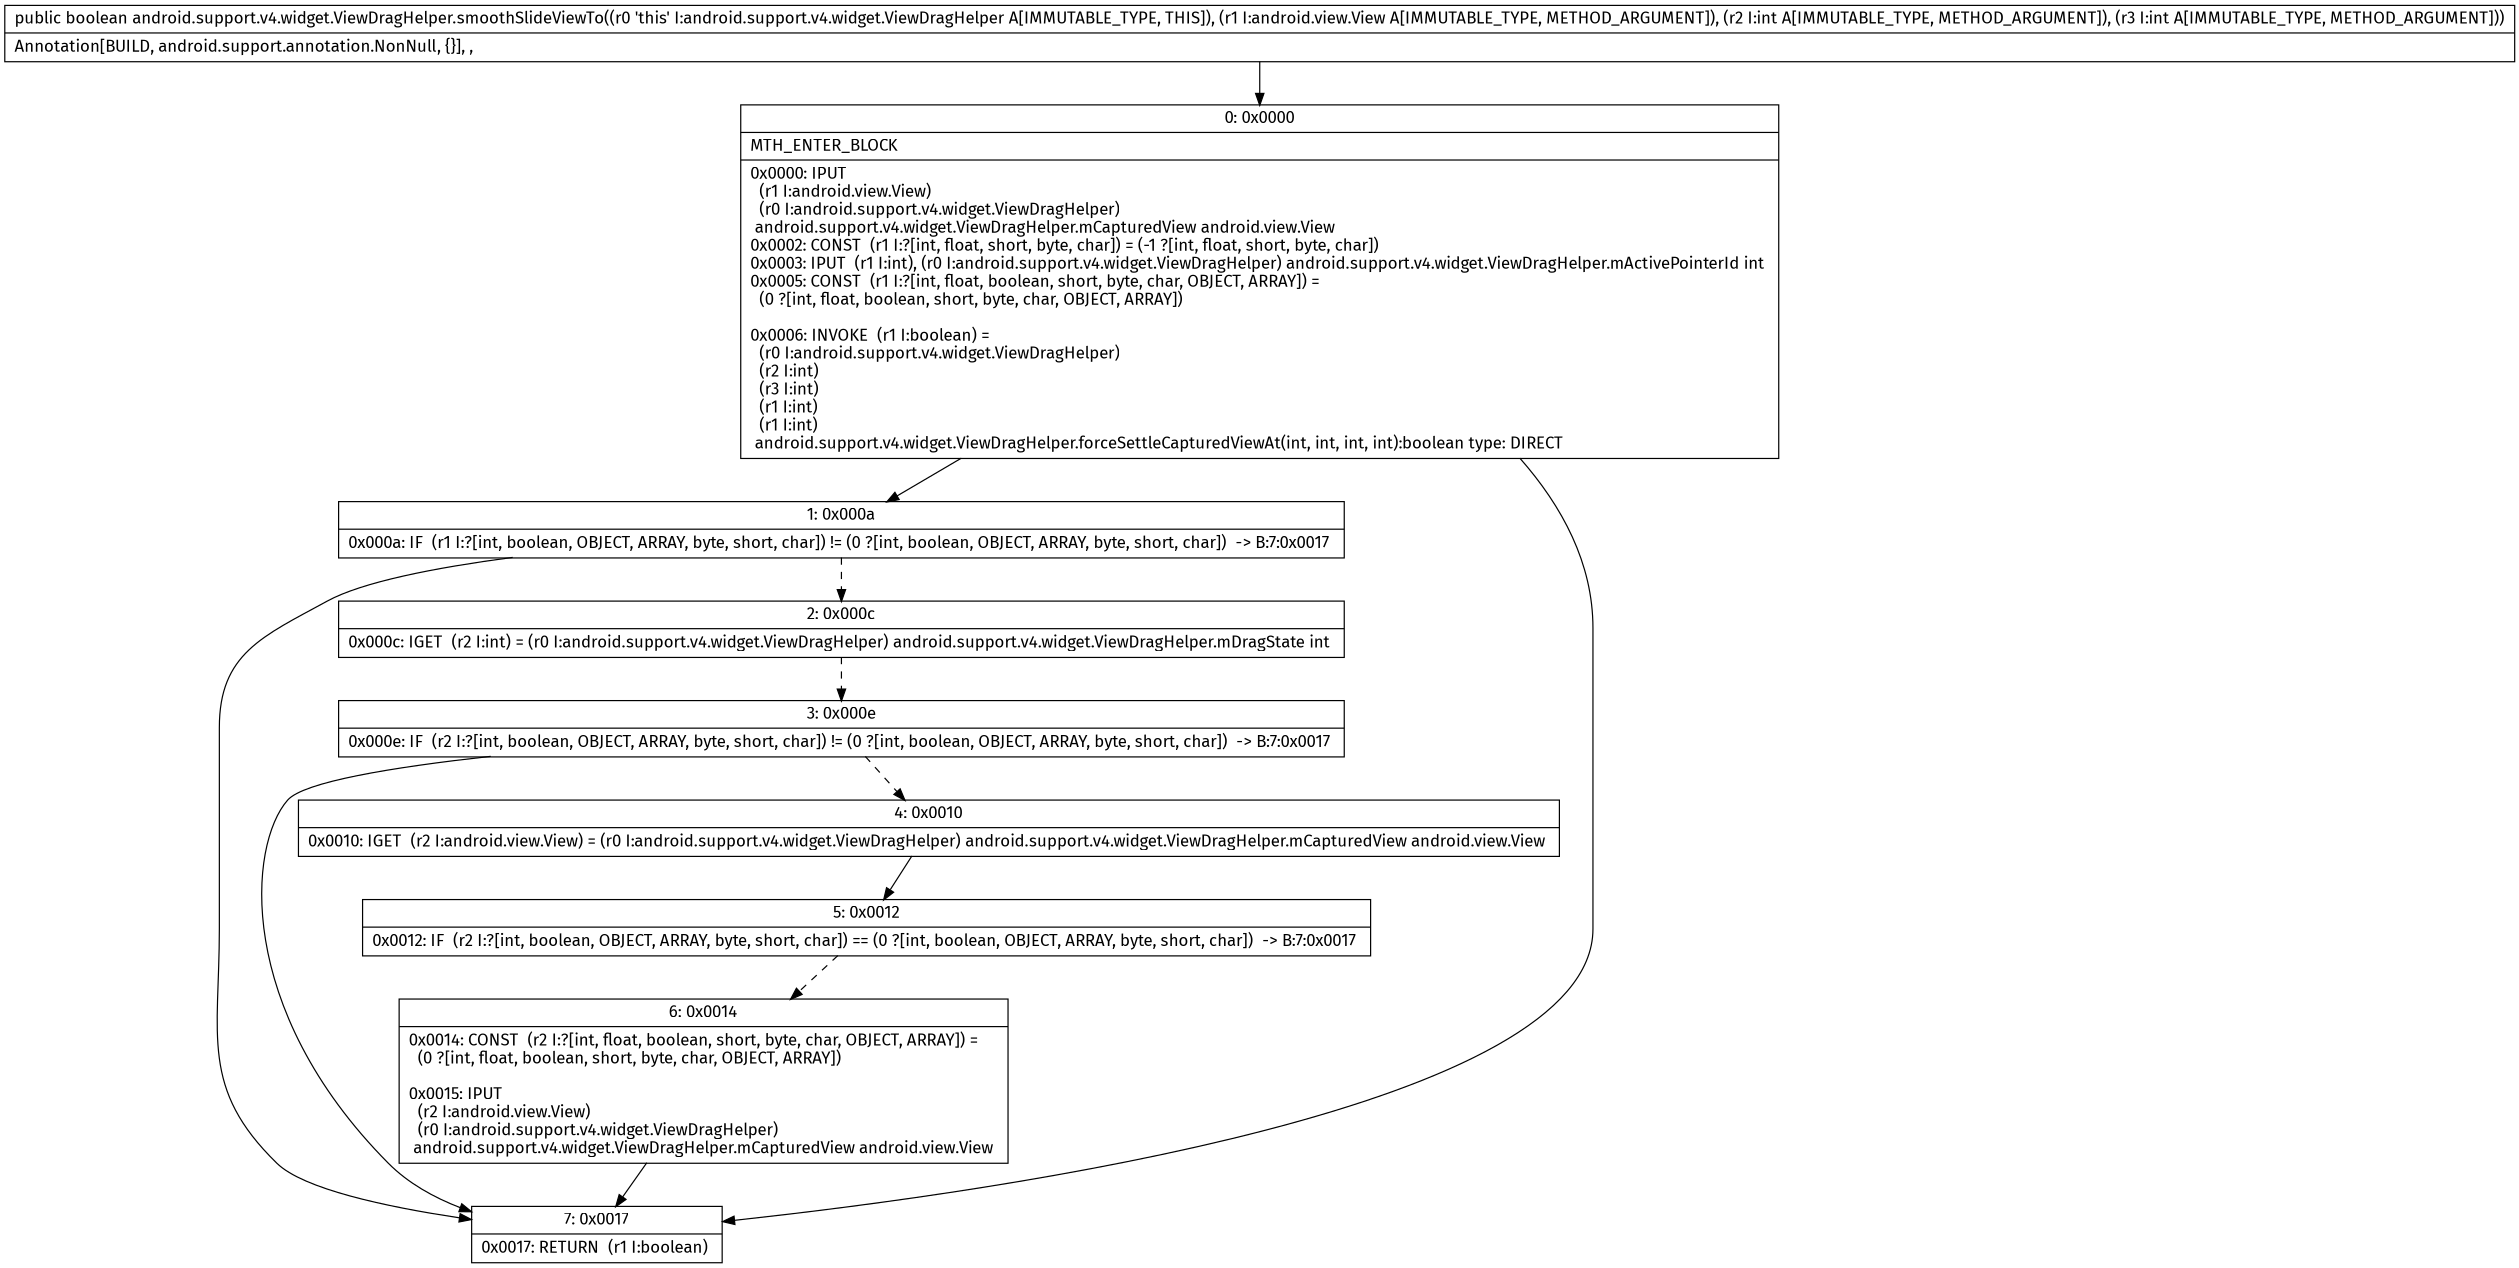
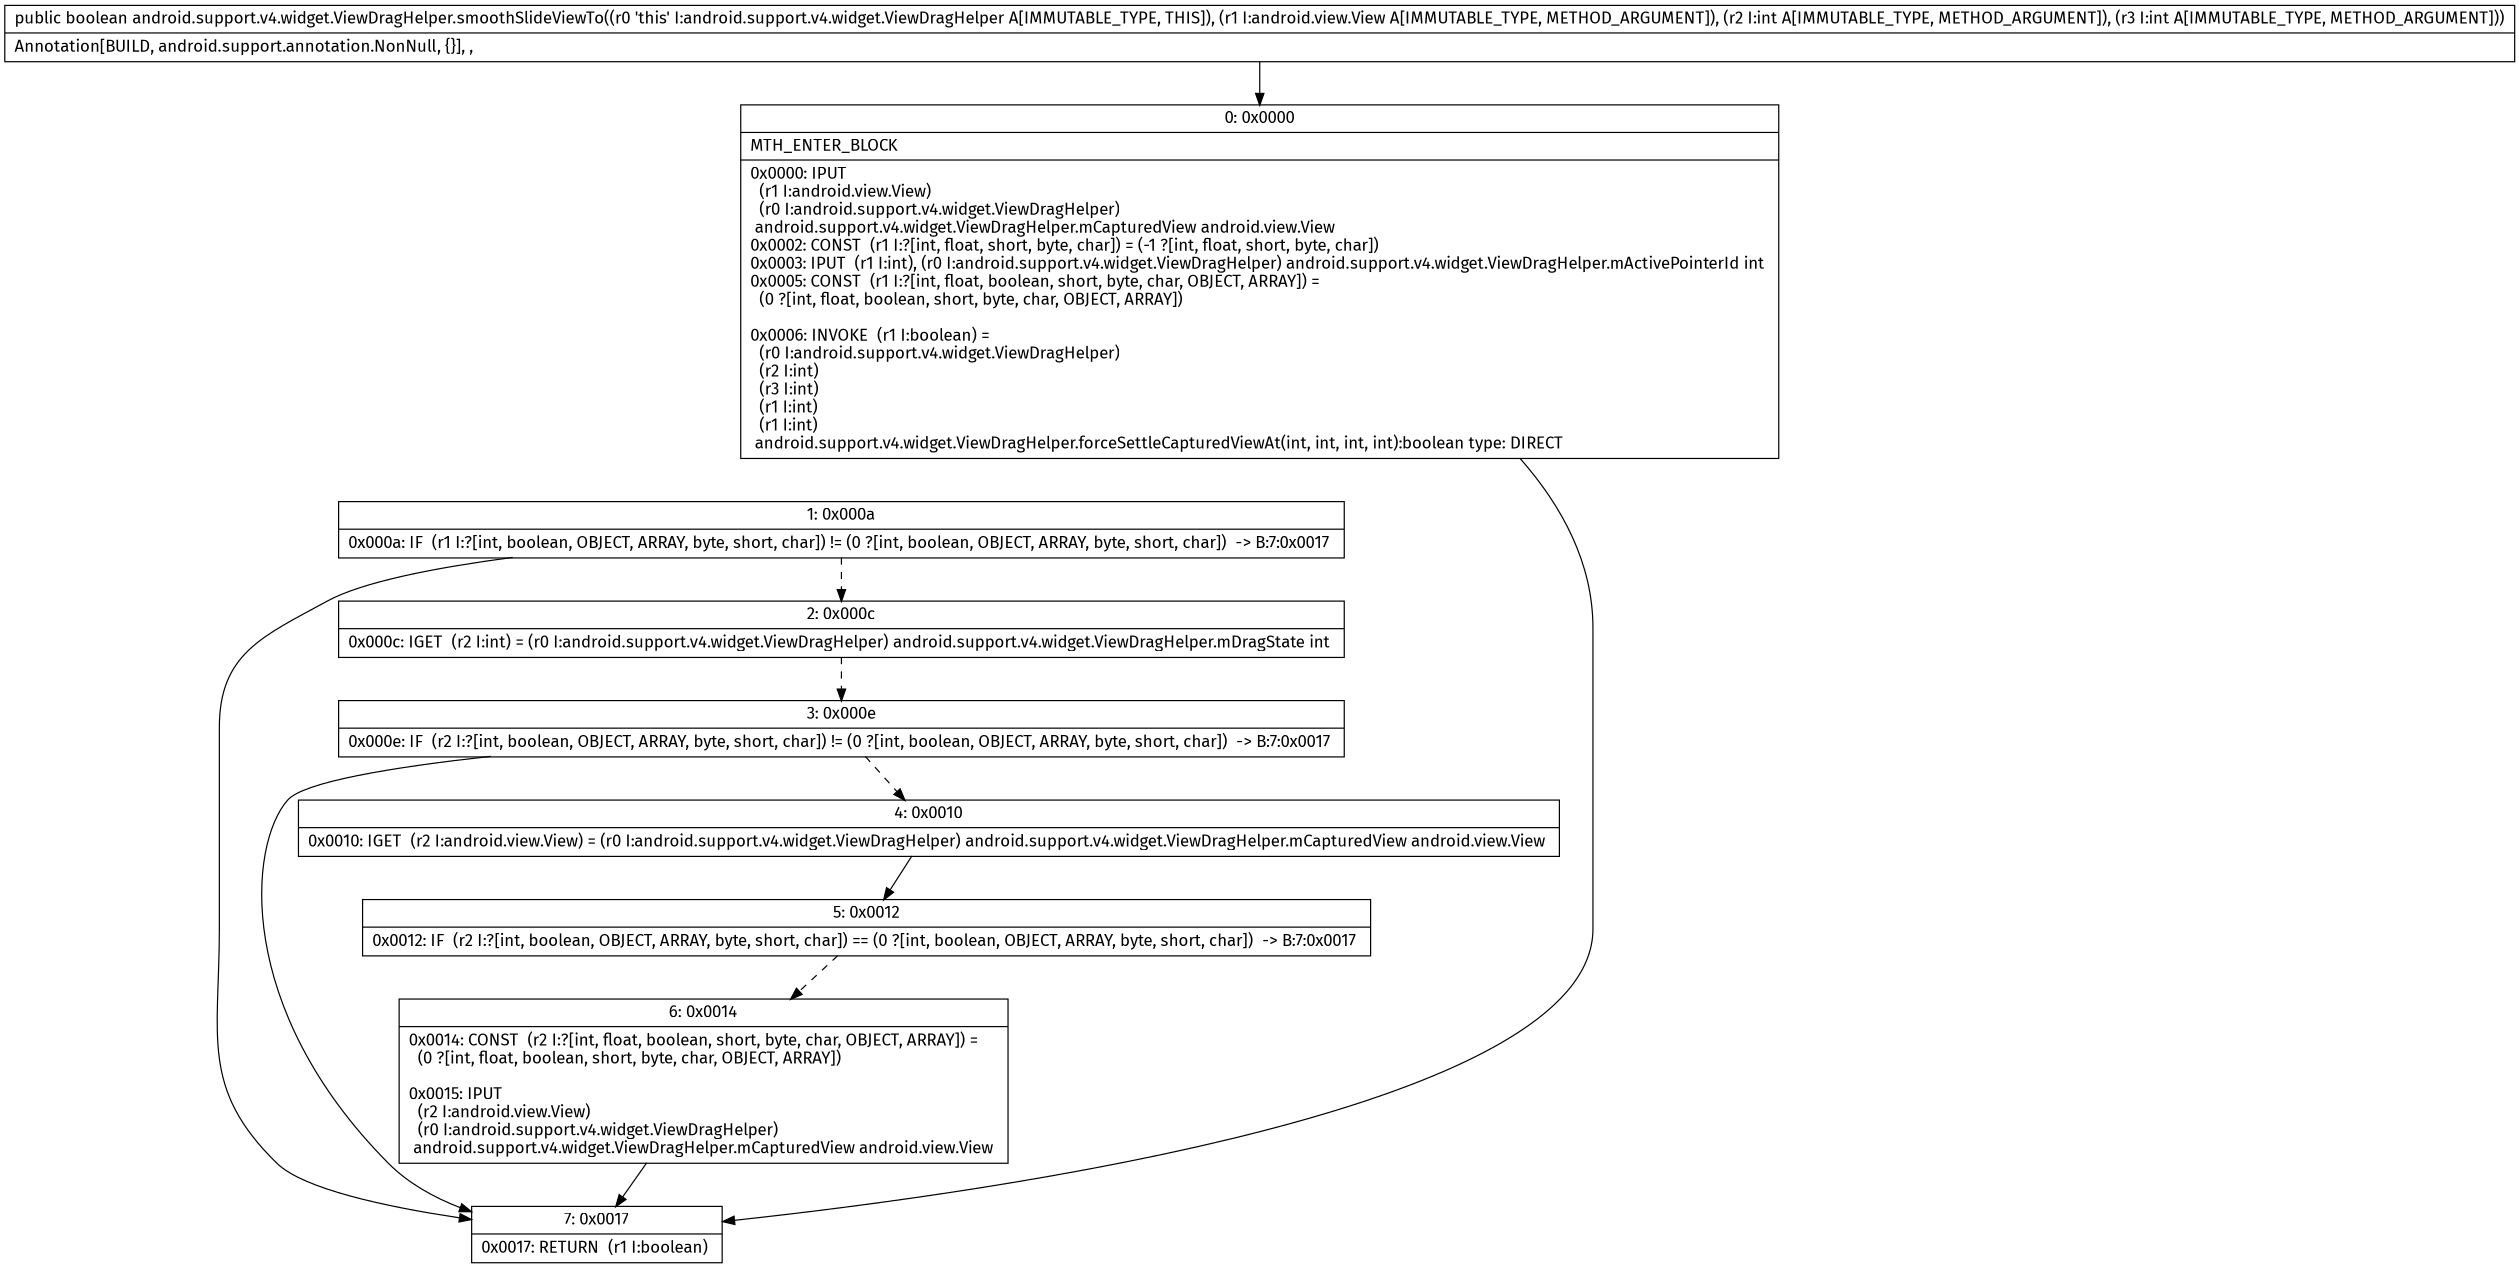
(929, 477) -> none
